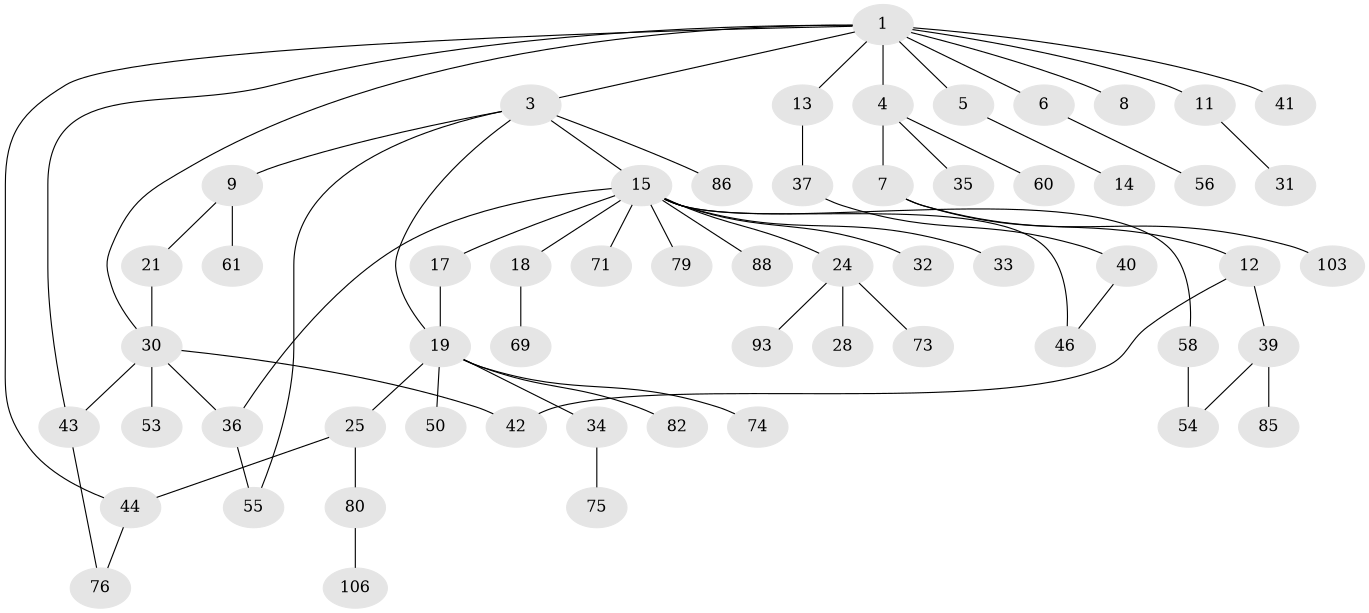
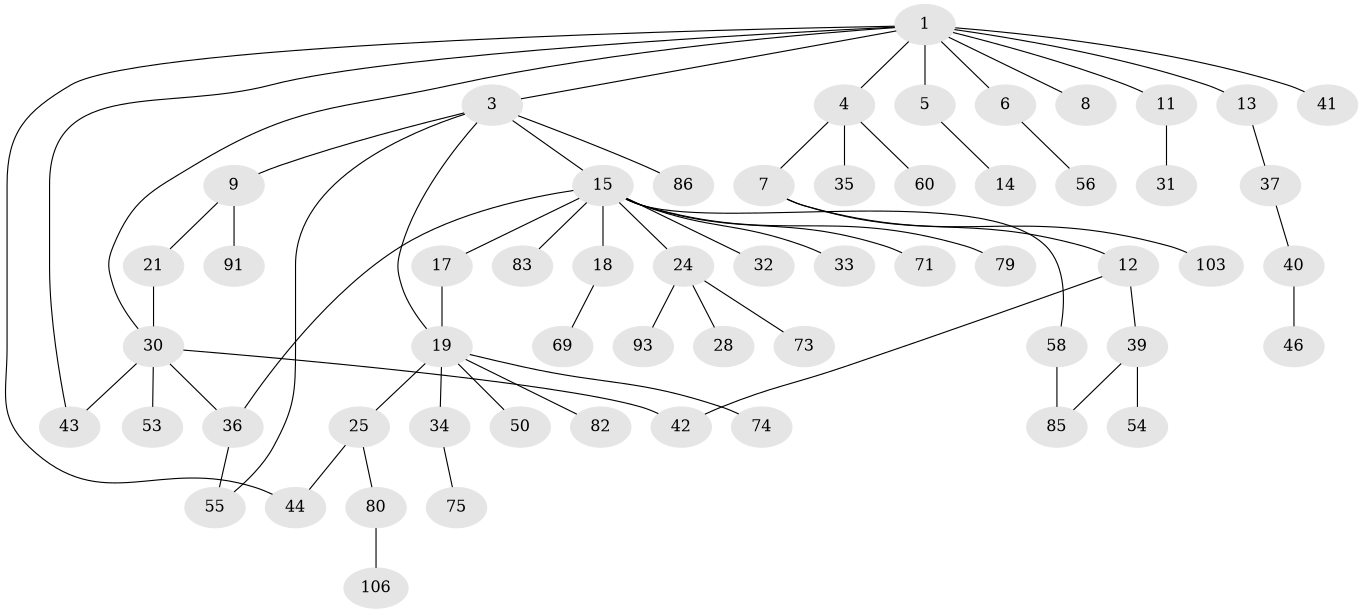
(899, 215) -> none
(232, 266) -> (234, 266)
(762, 266) -> (523, 266)
(1188, 387) -> (1057, 387)
(100, 588) -> none
